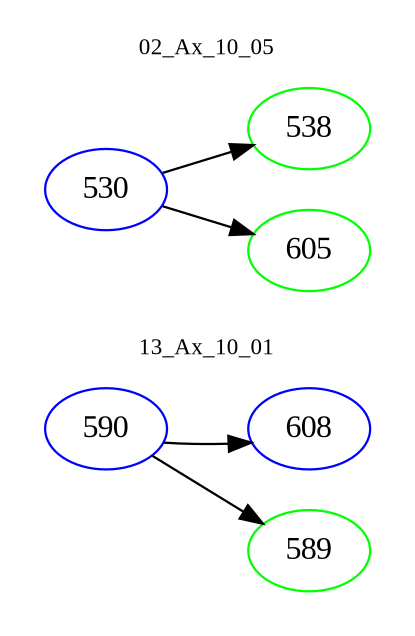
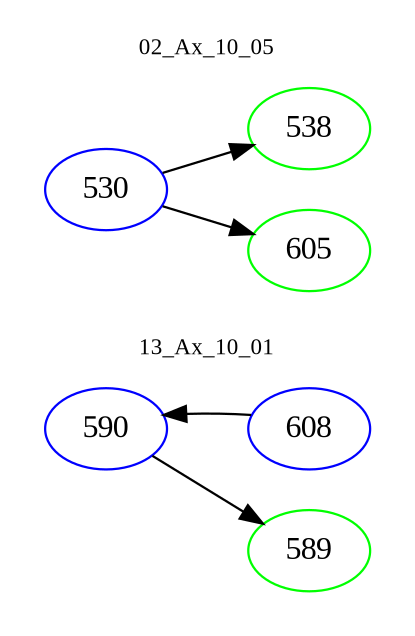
(196, 444) -> (219, 414)
